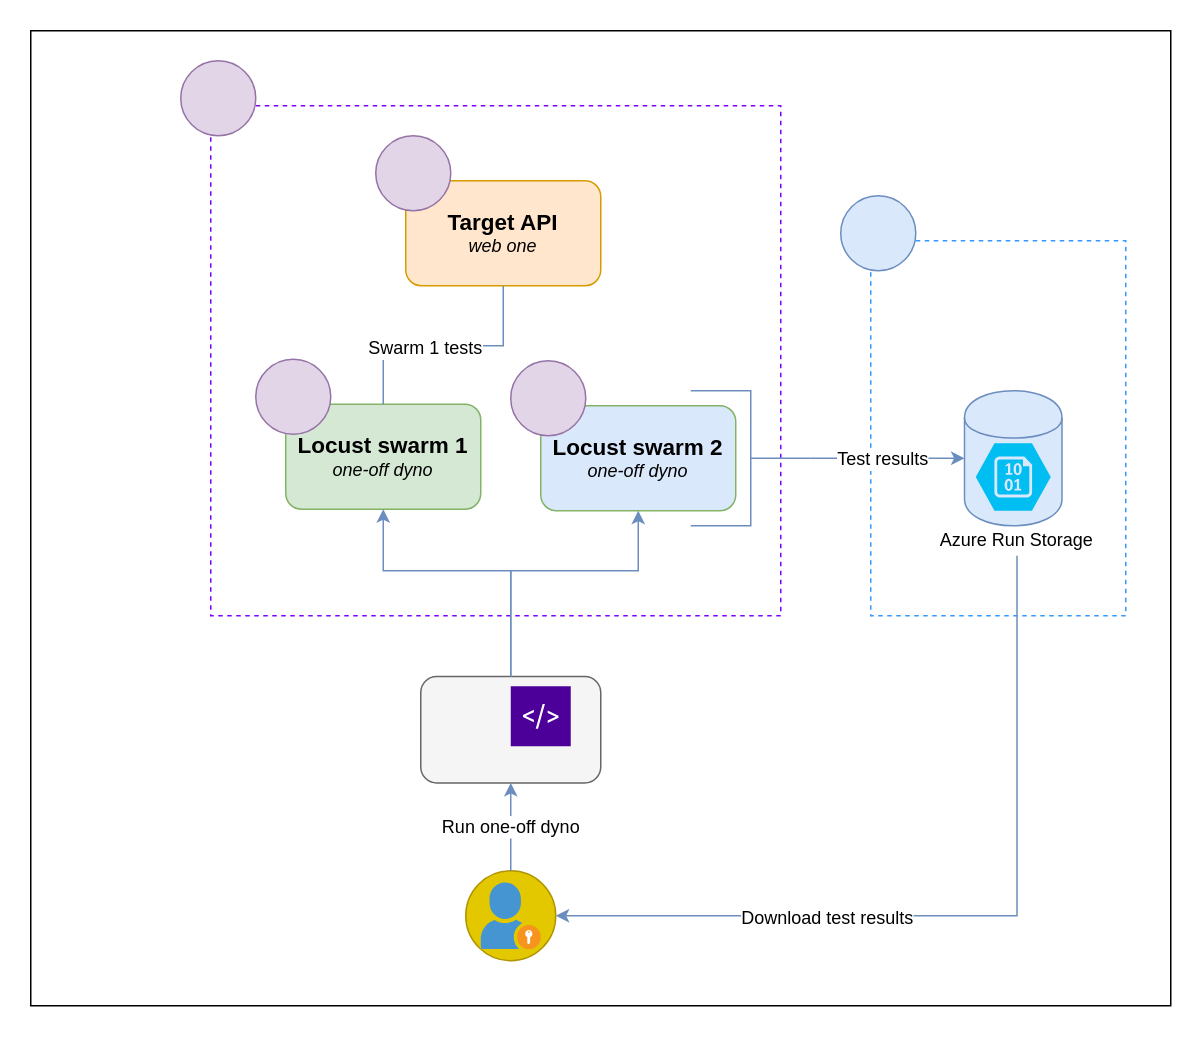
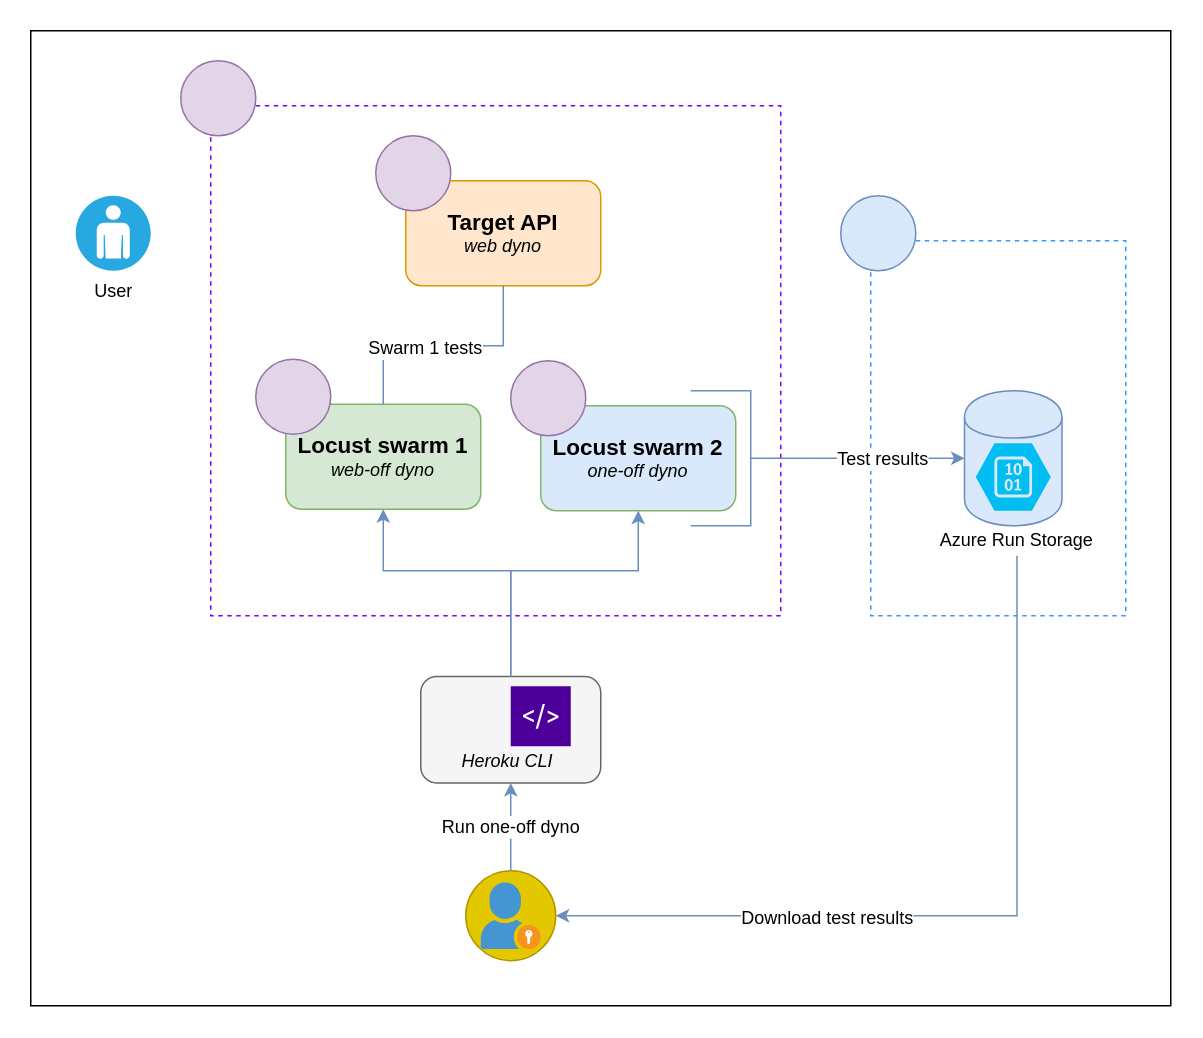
none -> (113, 233)
(503, 233) -> (503, 233)
(383, 457) -> (383, 457)
none -> (508, 761)
